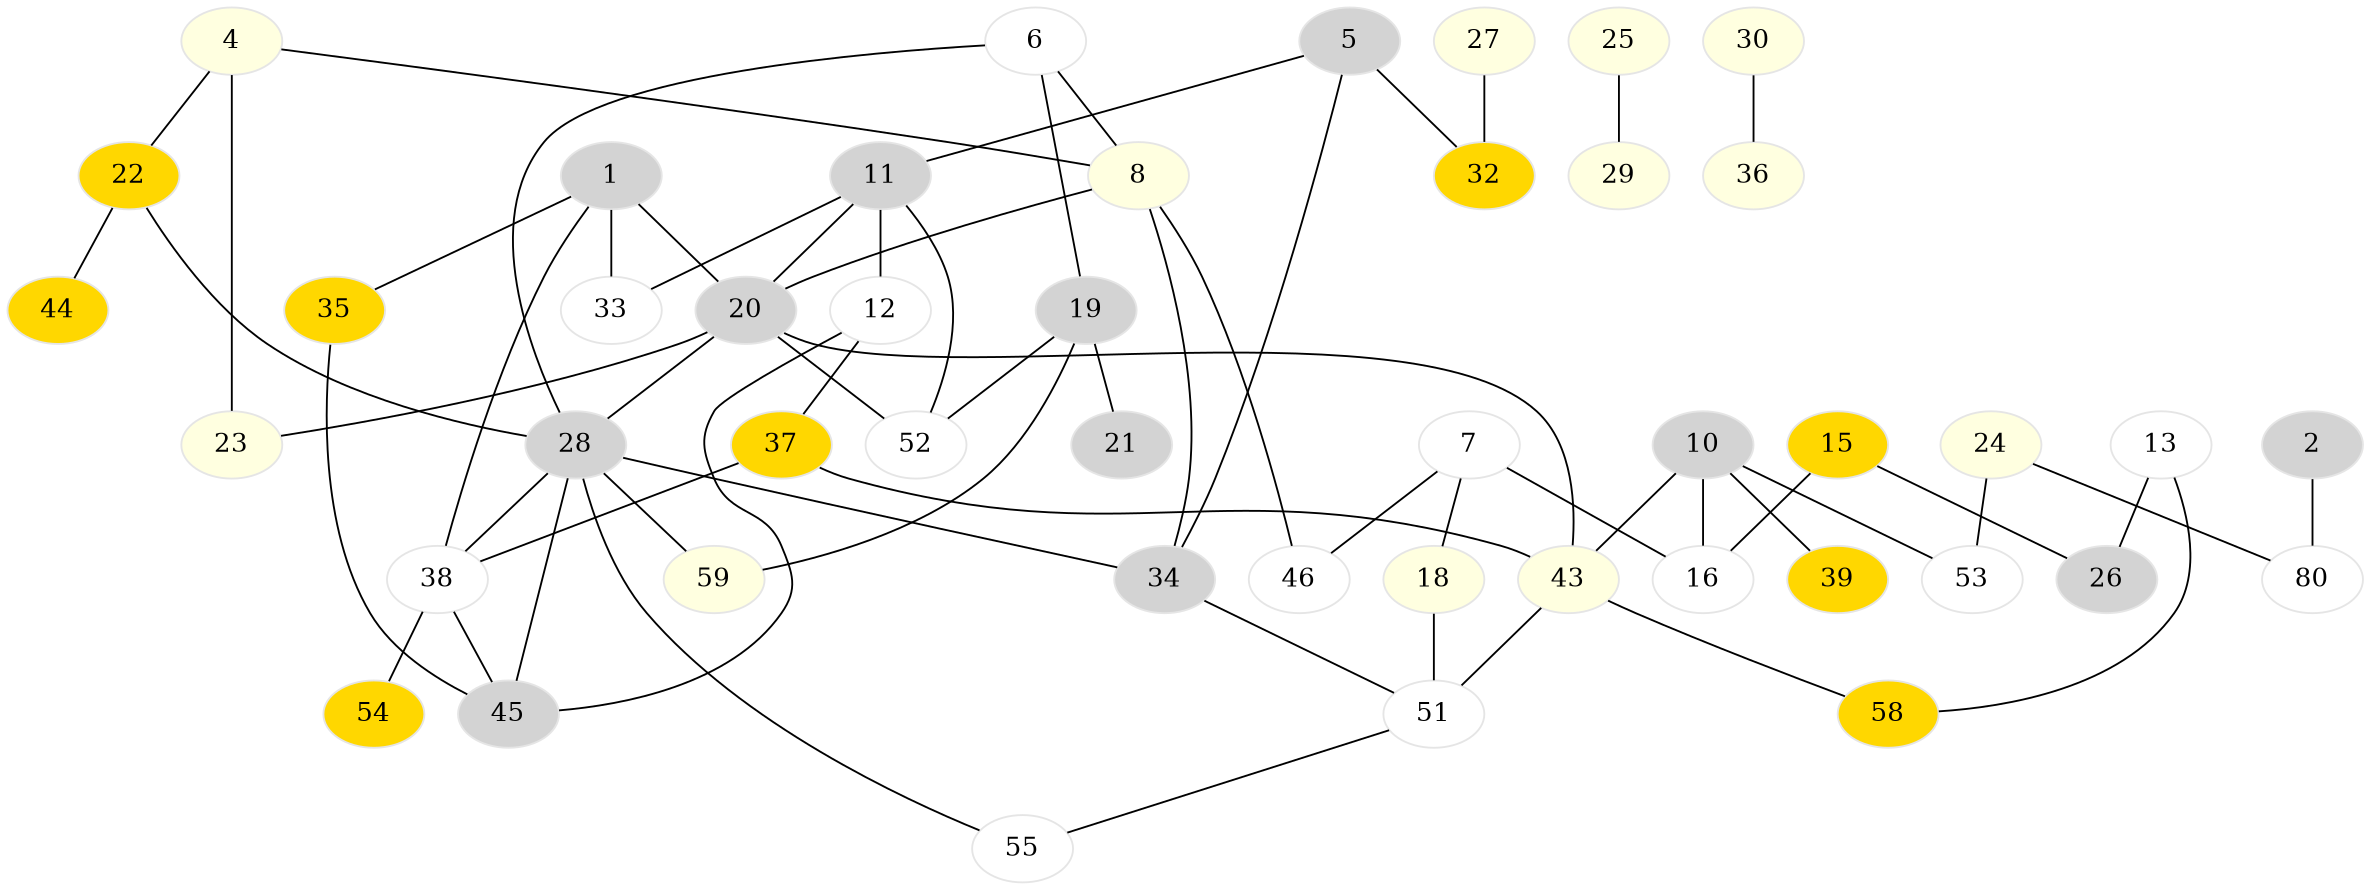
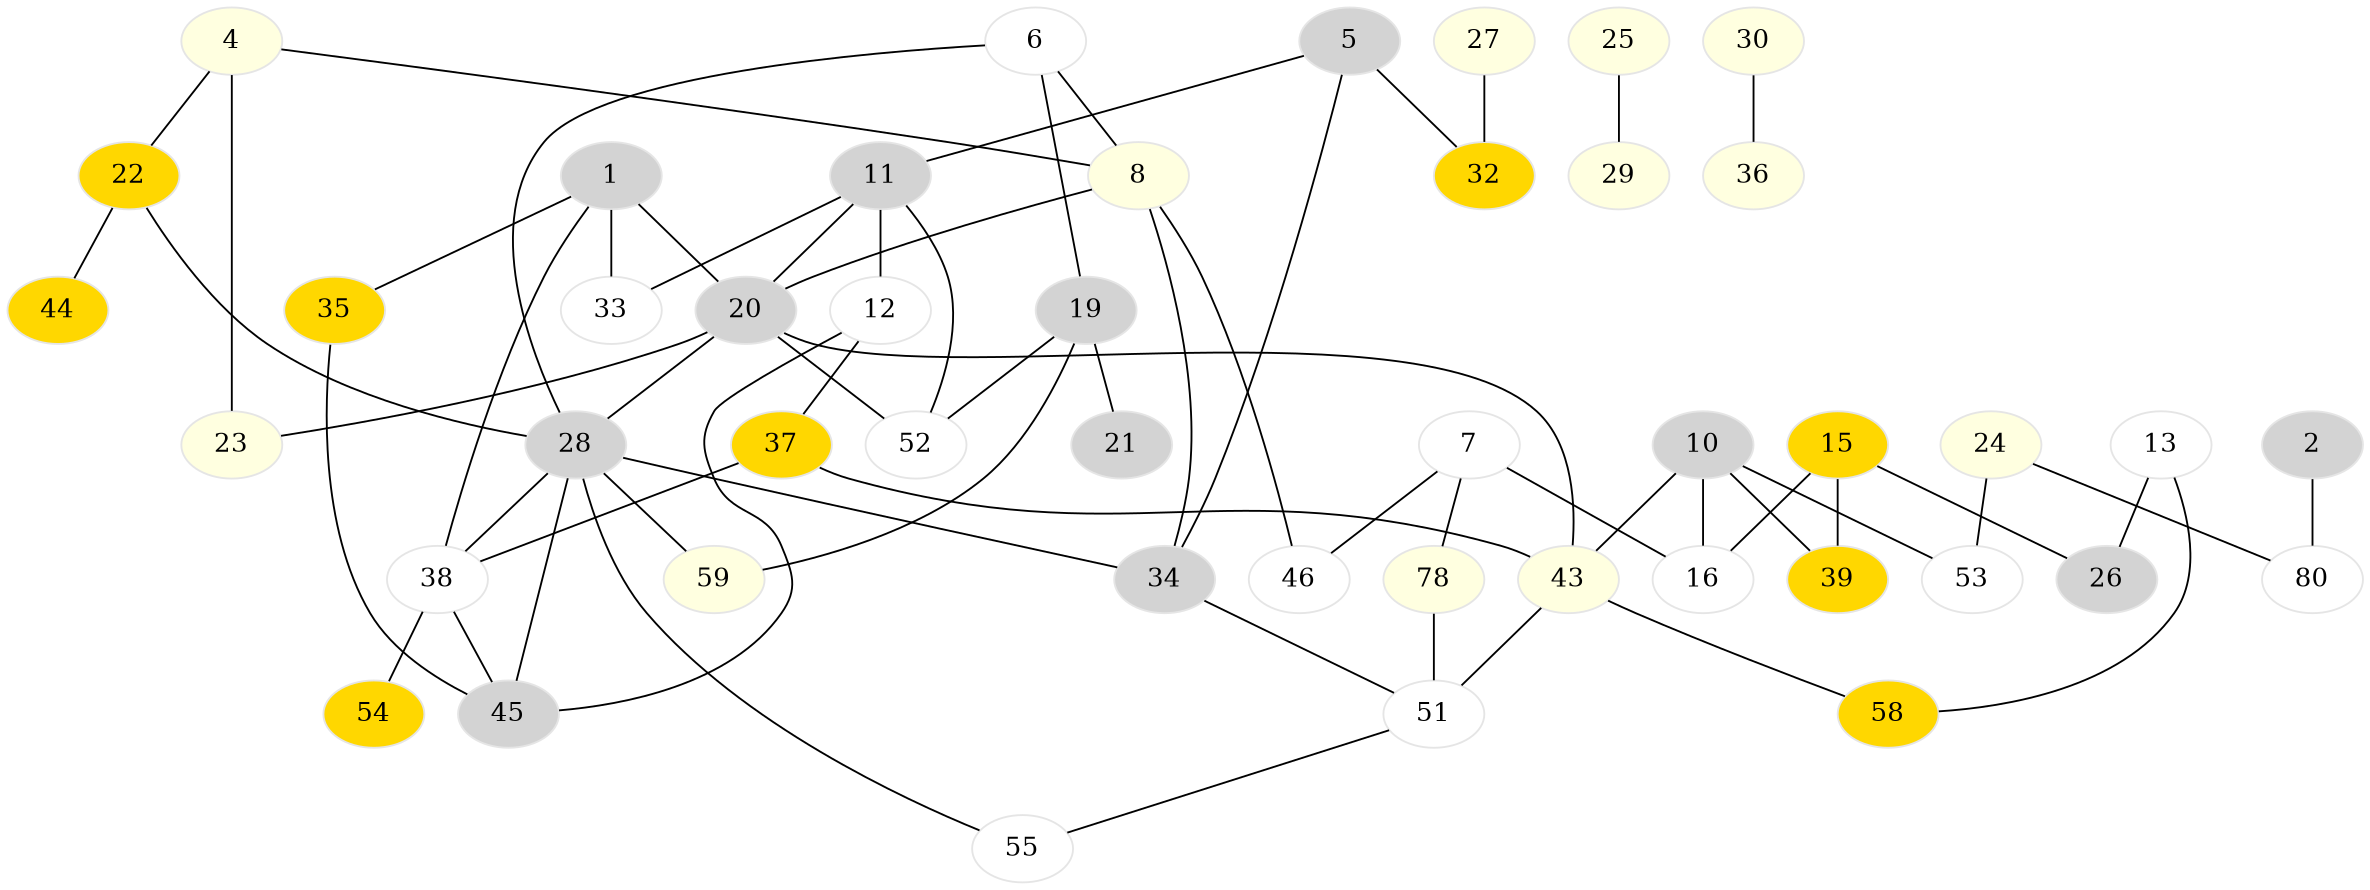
none -> (1838, 499)
(1434, 580) -> (1434, 580)
